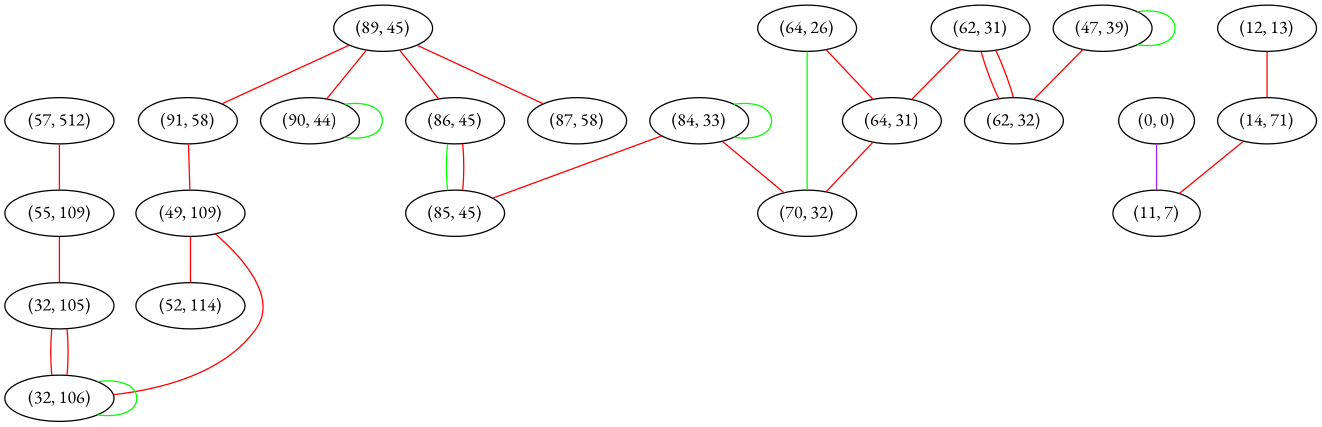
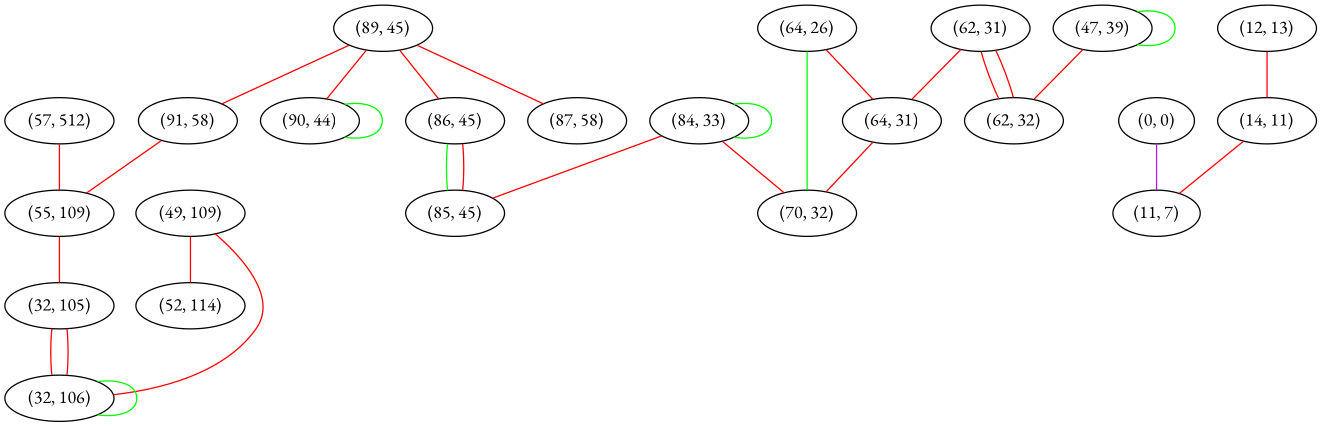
(1267, 121) -> (1267, 121)
(189, 167) -> (124, 167)
